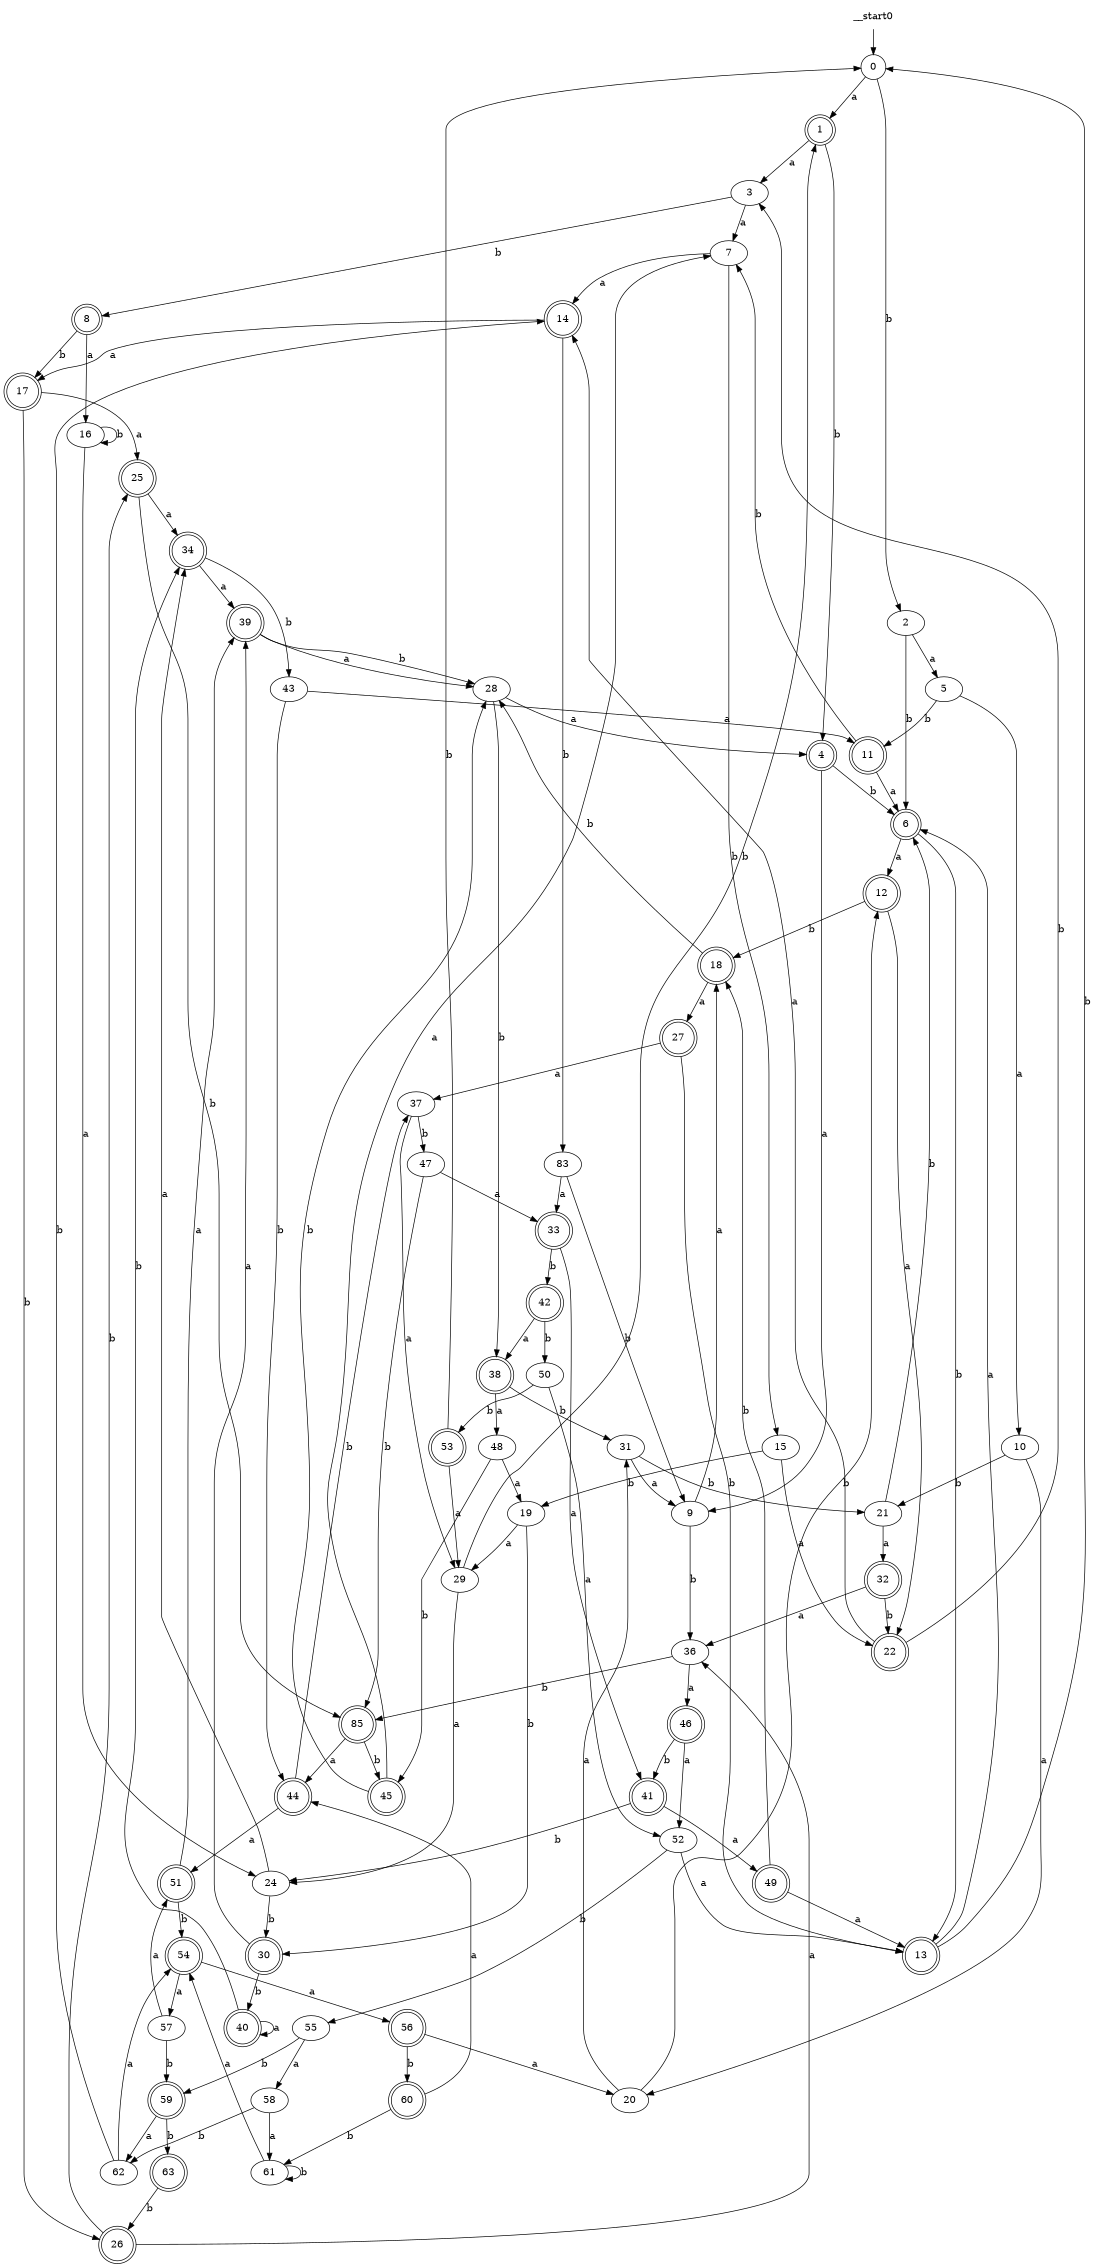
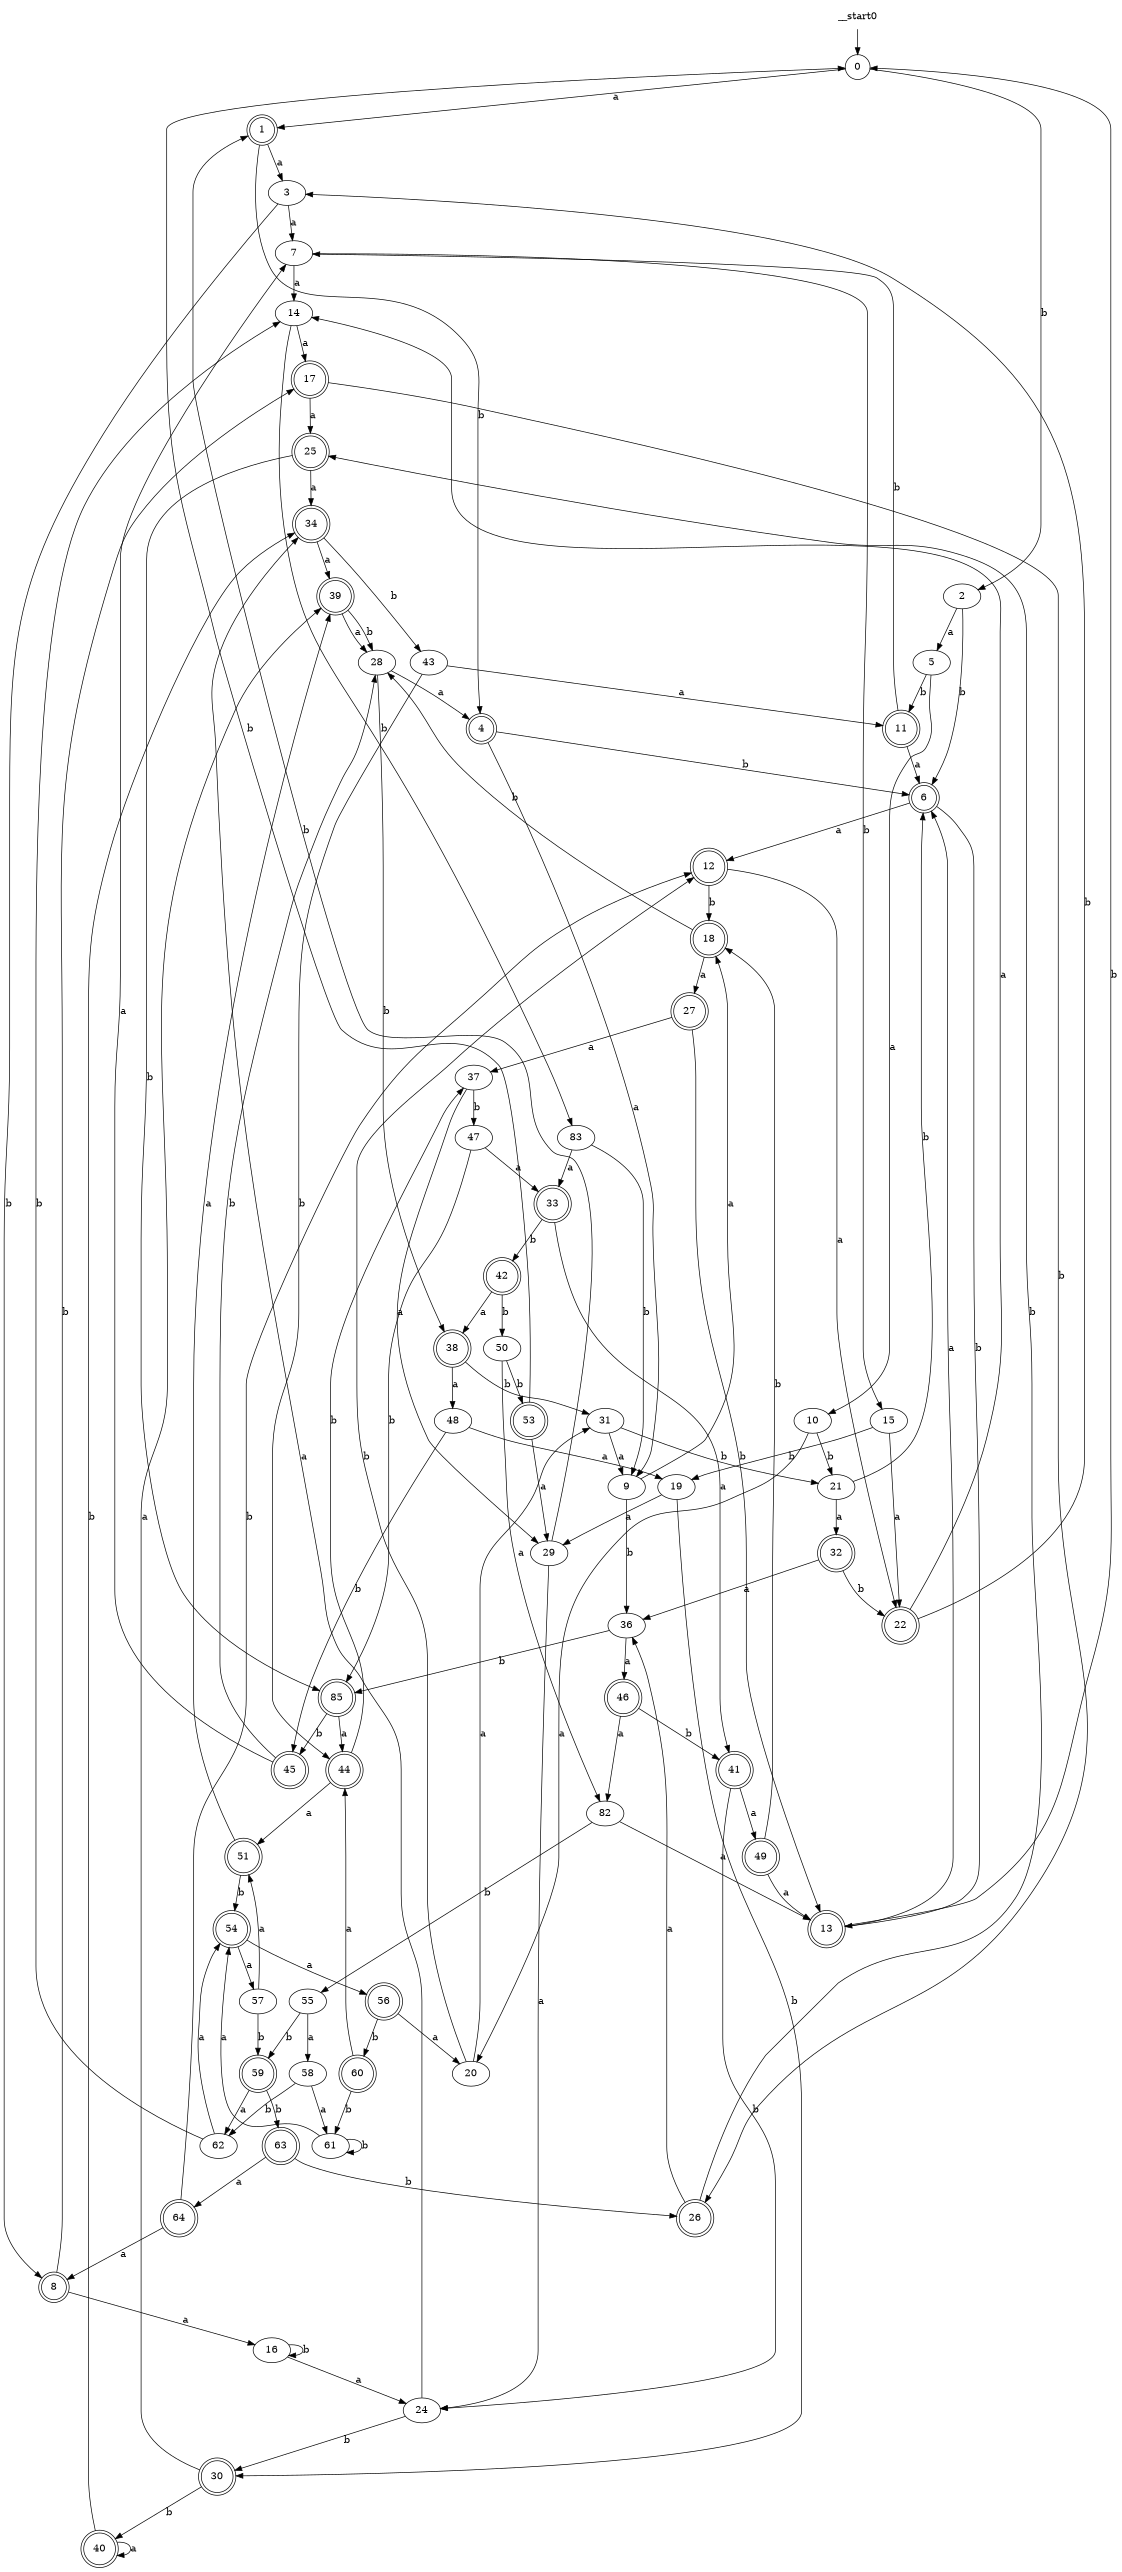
(563, 319) -> (294, 313)
(678, 1840) -> (605, 1813)
none -> (179, 2218)
